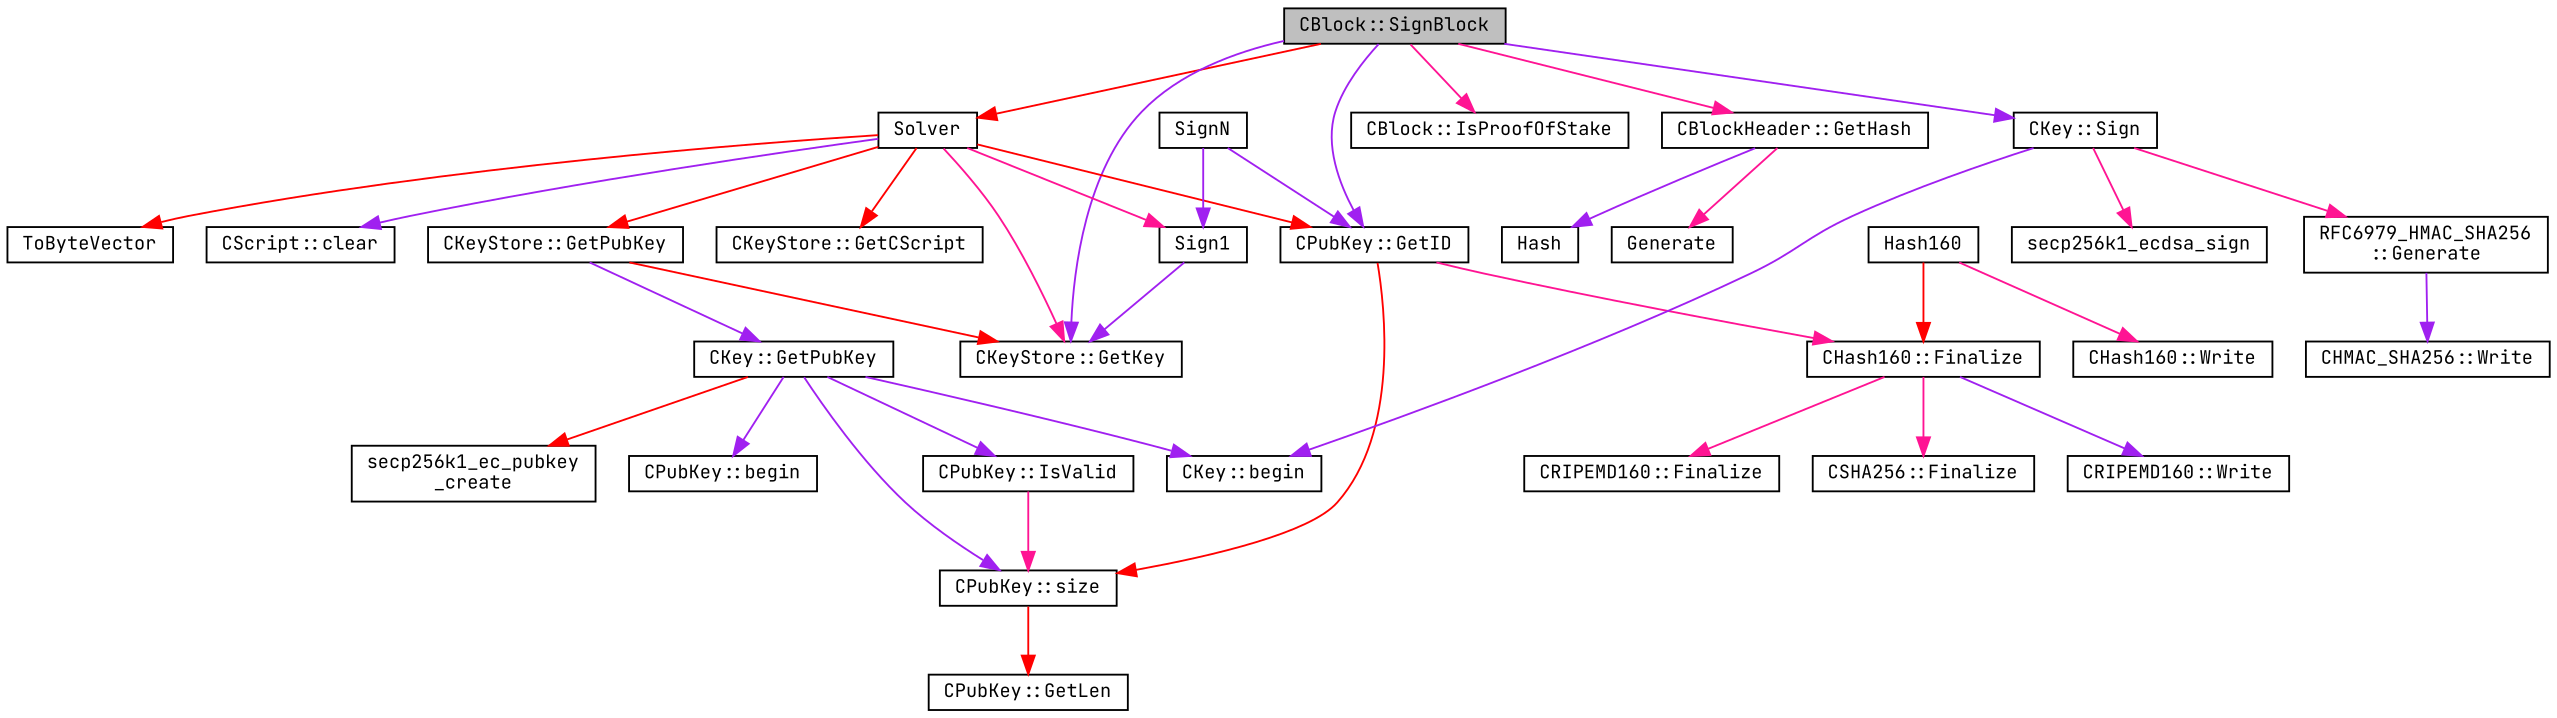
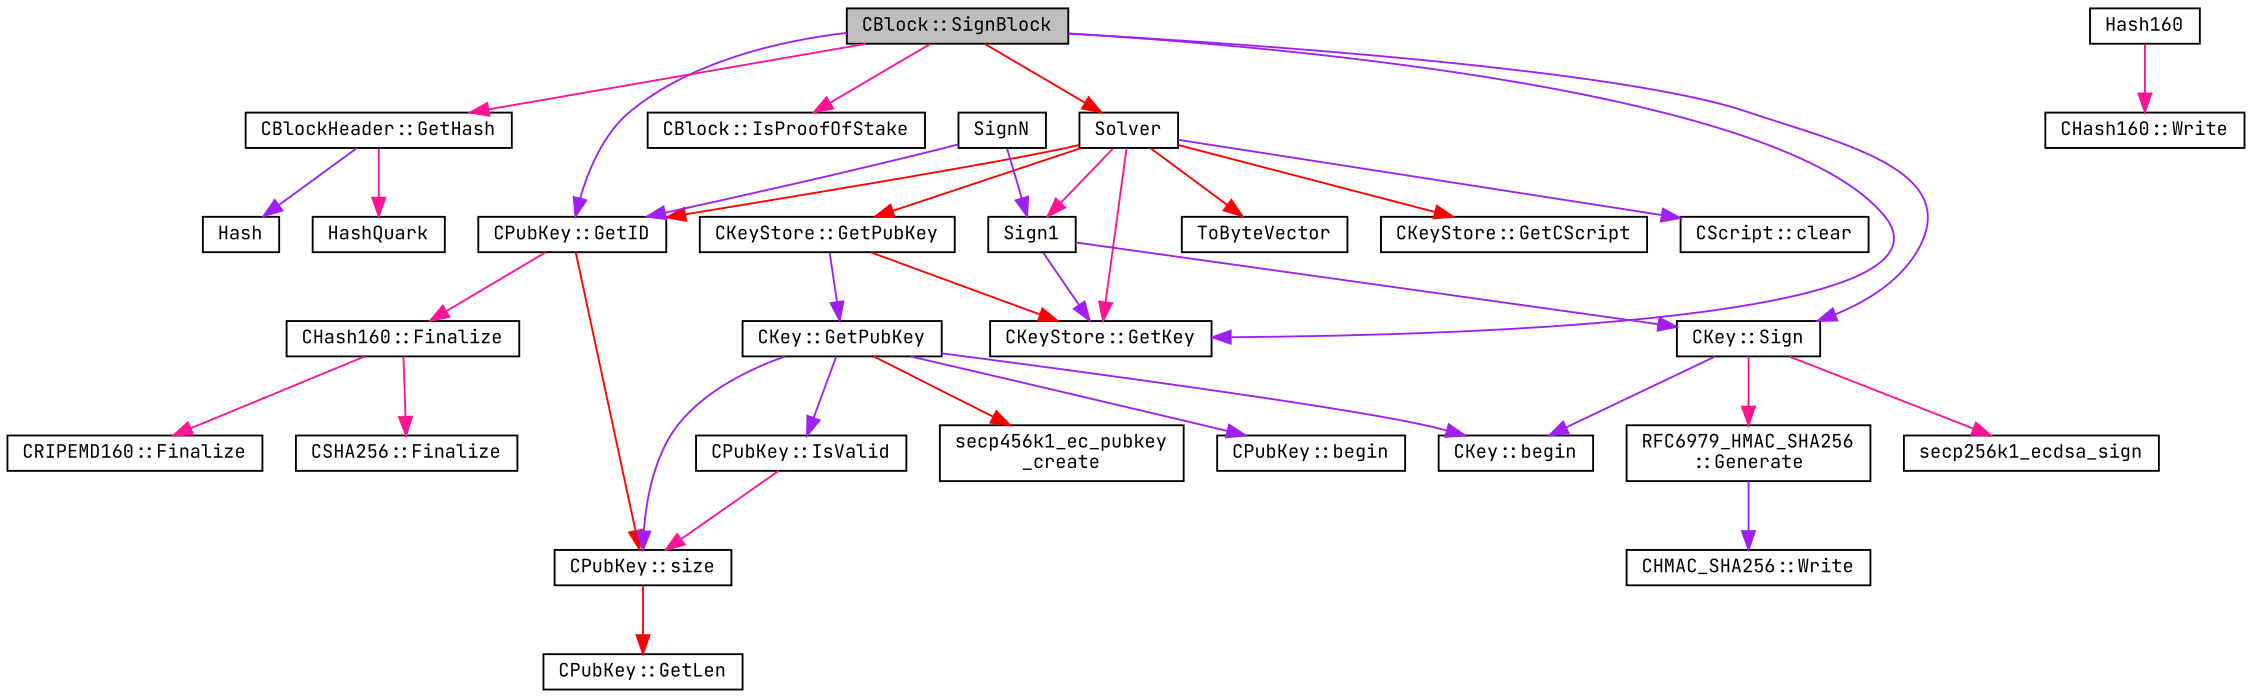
(1672, 245) -> (379, 234)
none -> (1367, 283)
(1923, 293) -> none
(474, 474) -> (1062, 453)
(2178, 474) -> none
